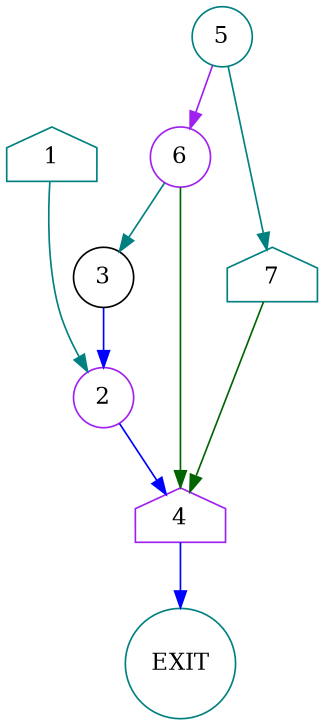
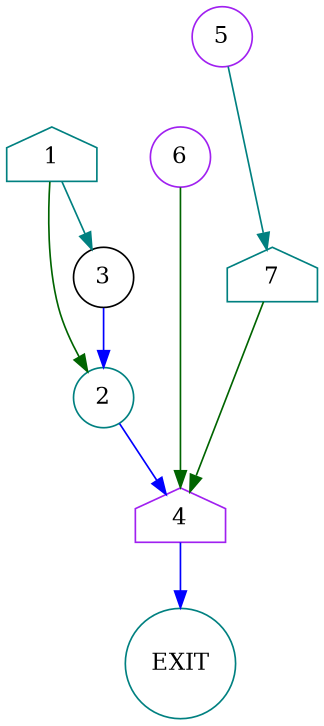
(222, 37) -> (222, 37)
(204, 89) -> none
(147, 210) -> (74, 208)
(52, 272) -> (52, 272)
(104, 398) -> (104, 398)
